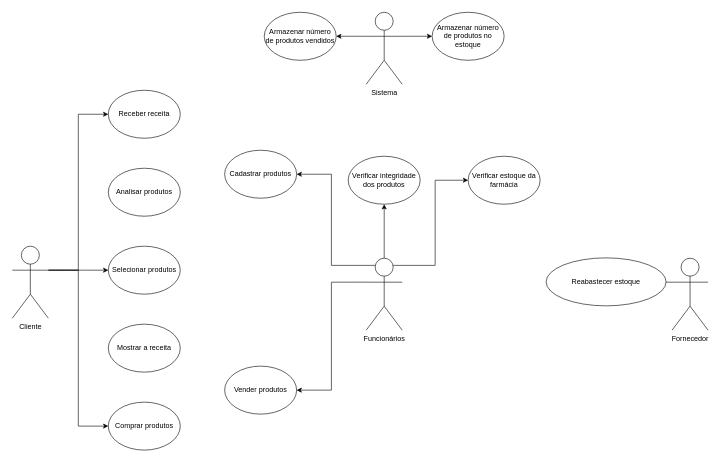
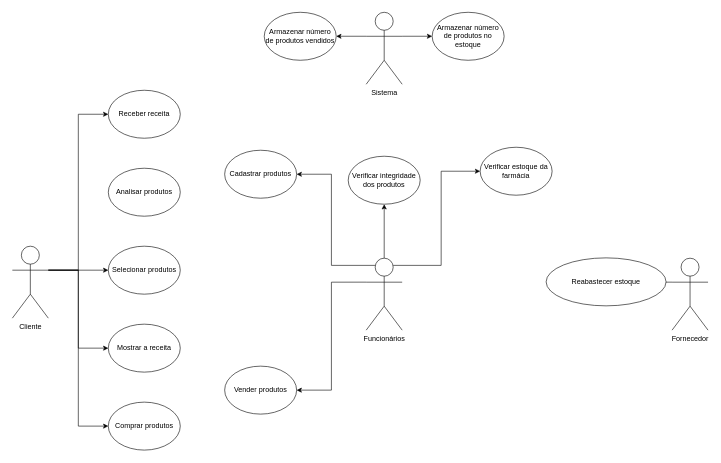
(504, 180) -> (516, 171)
none -> (102, 348)
